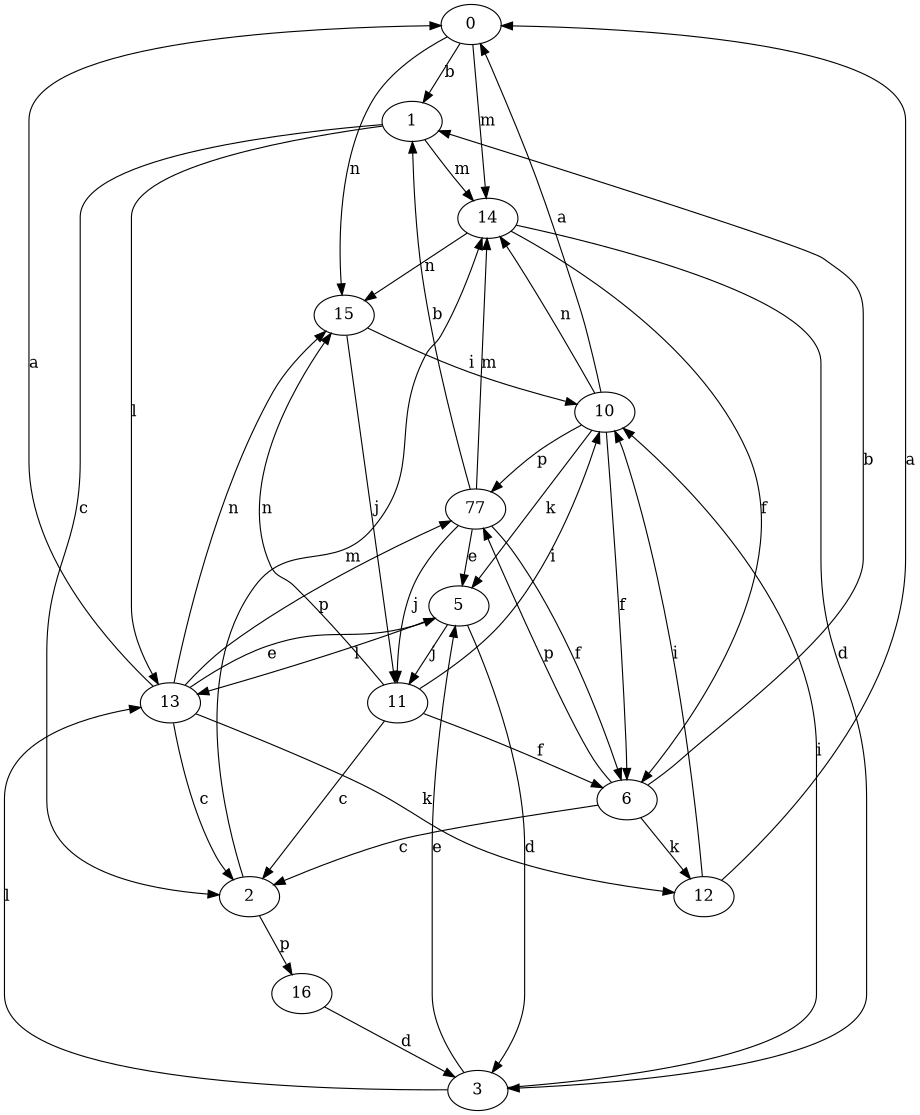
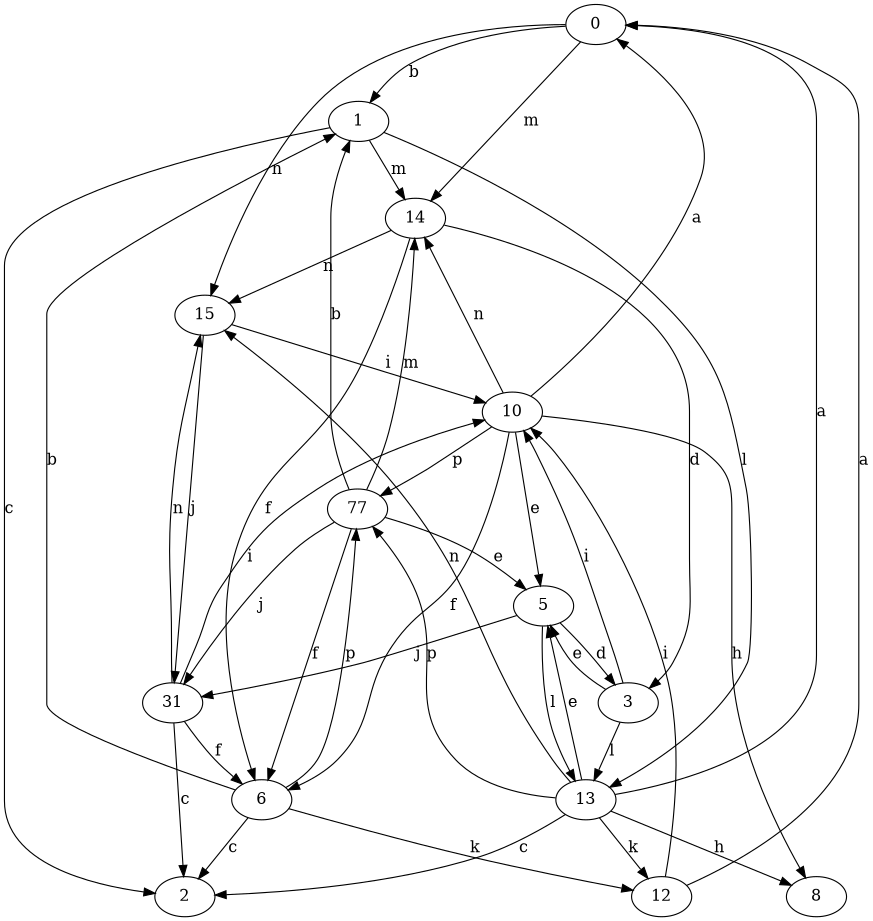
(551, 509) -> (535, 509)
(315, 556) -> none
(398, 703) -> (173, 703)
none -> (816, 897)
(302, 994) -> none
